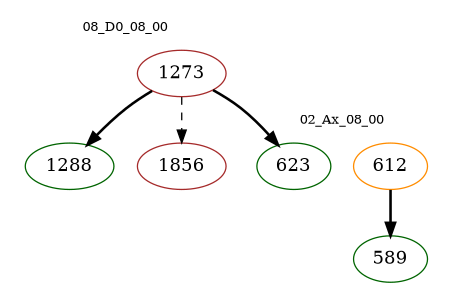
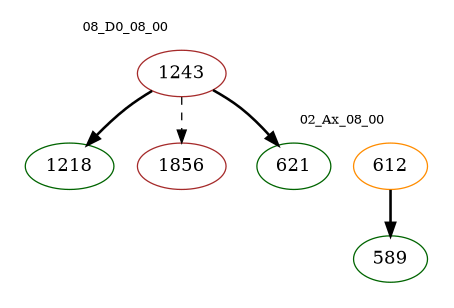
(182, 73) -> (182, 73)
(70, 166) -> (70, 166)
(294, 166) -> (294, 166)
